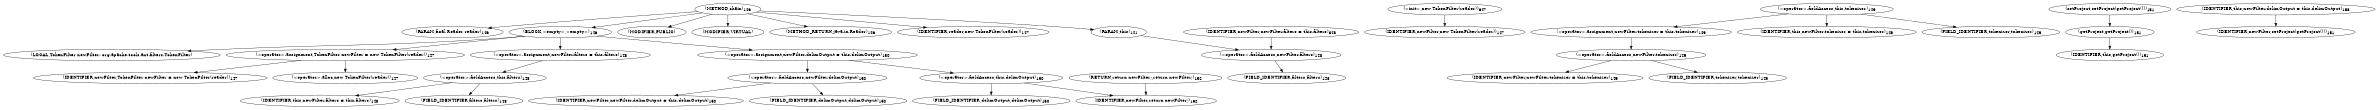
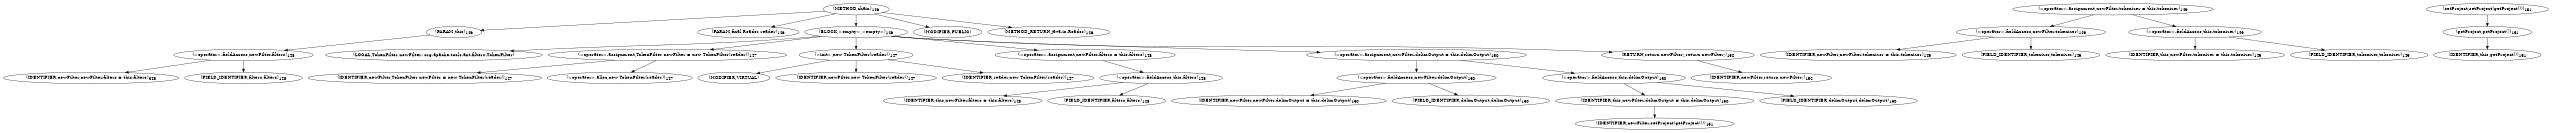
(1482, 9) -> (894, 55)
(2346, 9) -> (1725, 100)
(728, 19) -> (795, 67)
(840, 20) -> (934, 66)
(1733, 20) -> (2153, 20)
(1134, 32) -> (469, 32)
none -> (856, 42)
(1271, 42) -> (170, 66)
none -> (1250, 47)
(1067, 89) -> (1633, 89)
